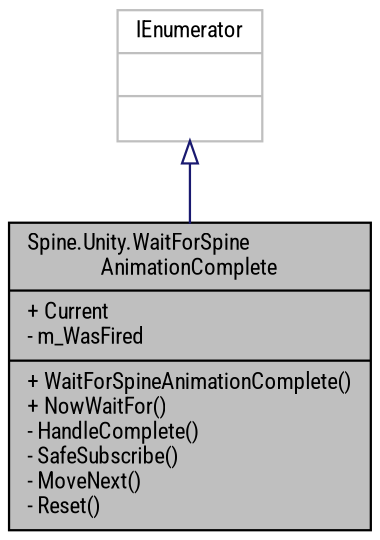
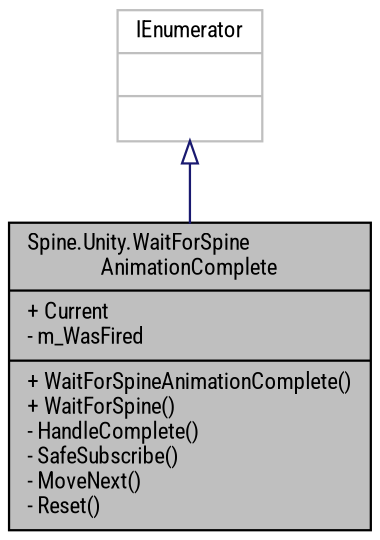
(97, 407) -> (102, 407)
